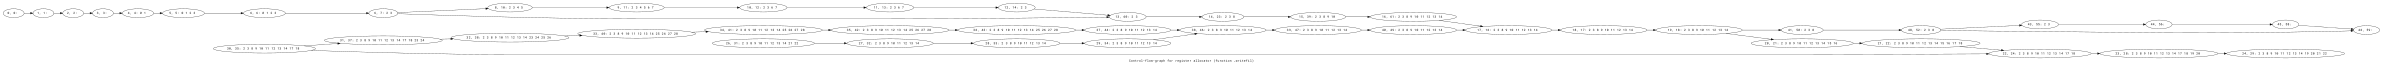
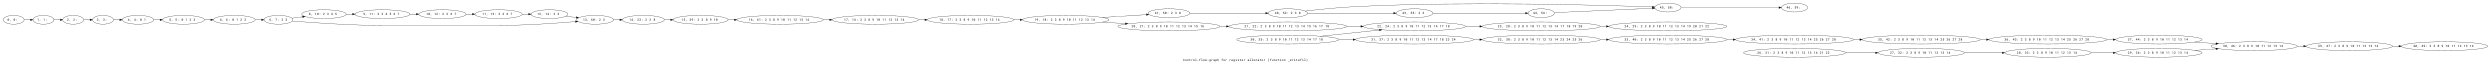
(1460, 30) -> none
(2146, 33) -> (1479, 4)
